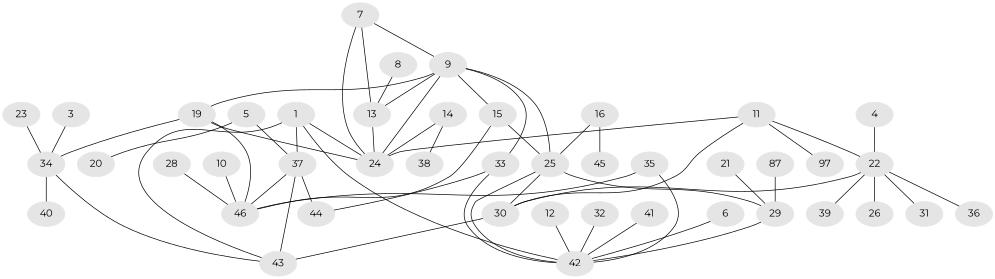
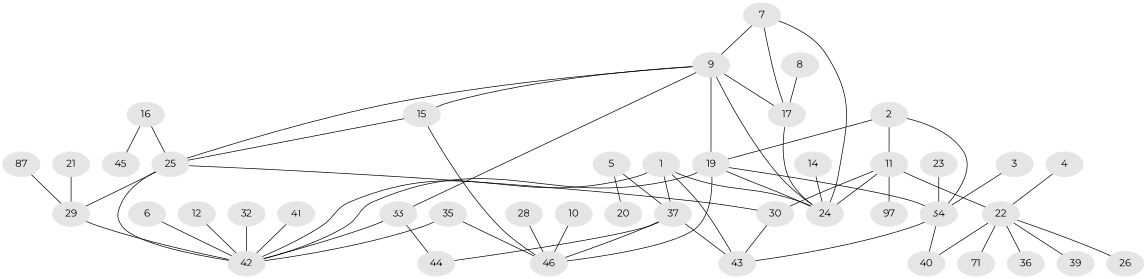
(372, 115) -> (787, 115)
none -> (889, 115)
(425, 164) -> none
none -> (494, 179)
(731, 191) -> (964, 239)
(924, 214) -> (976, 264)
